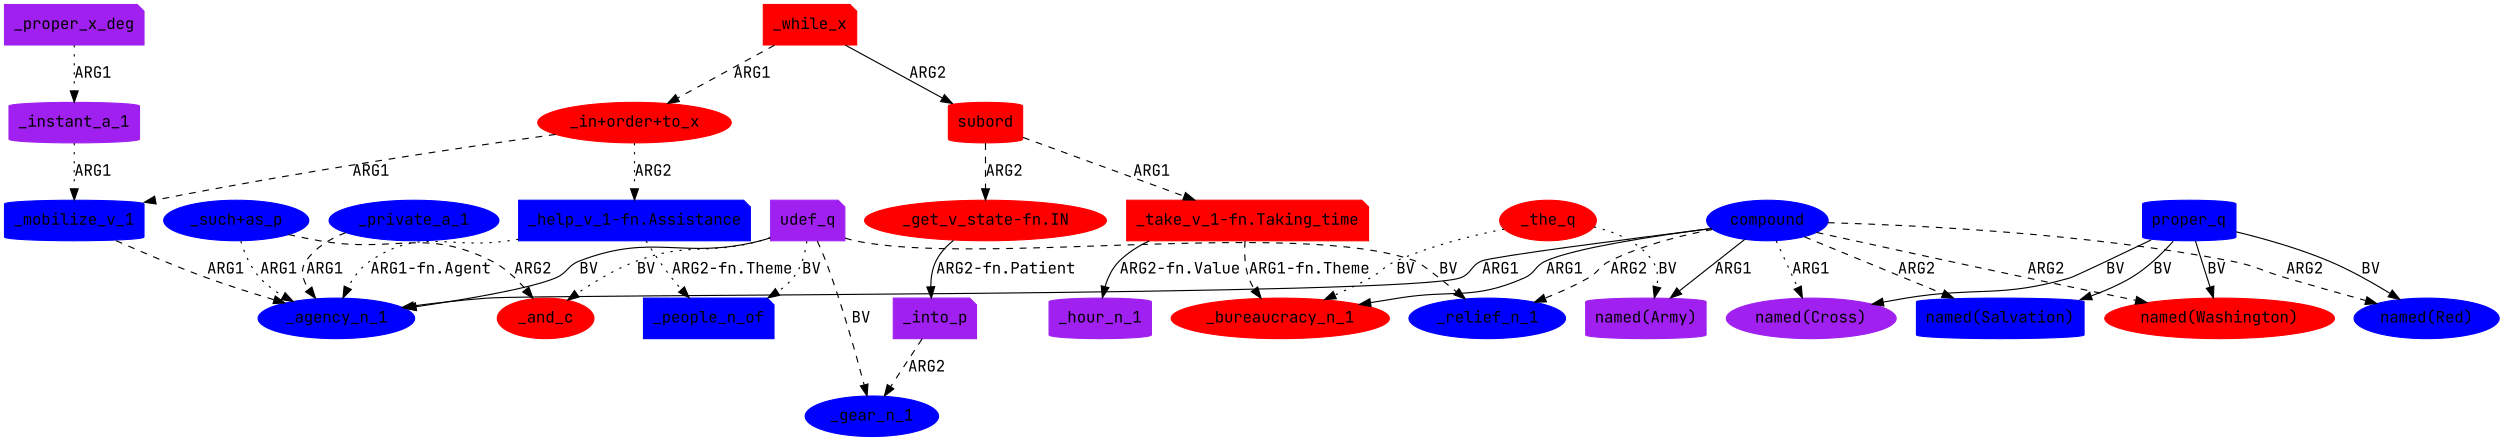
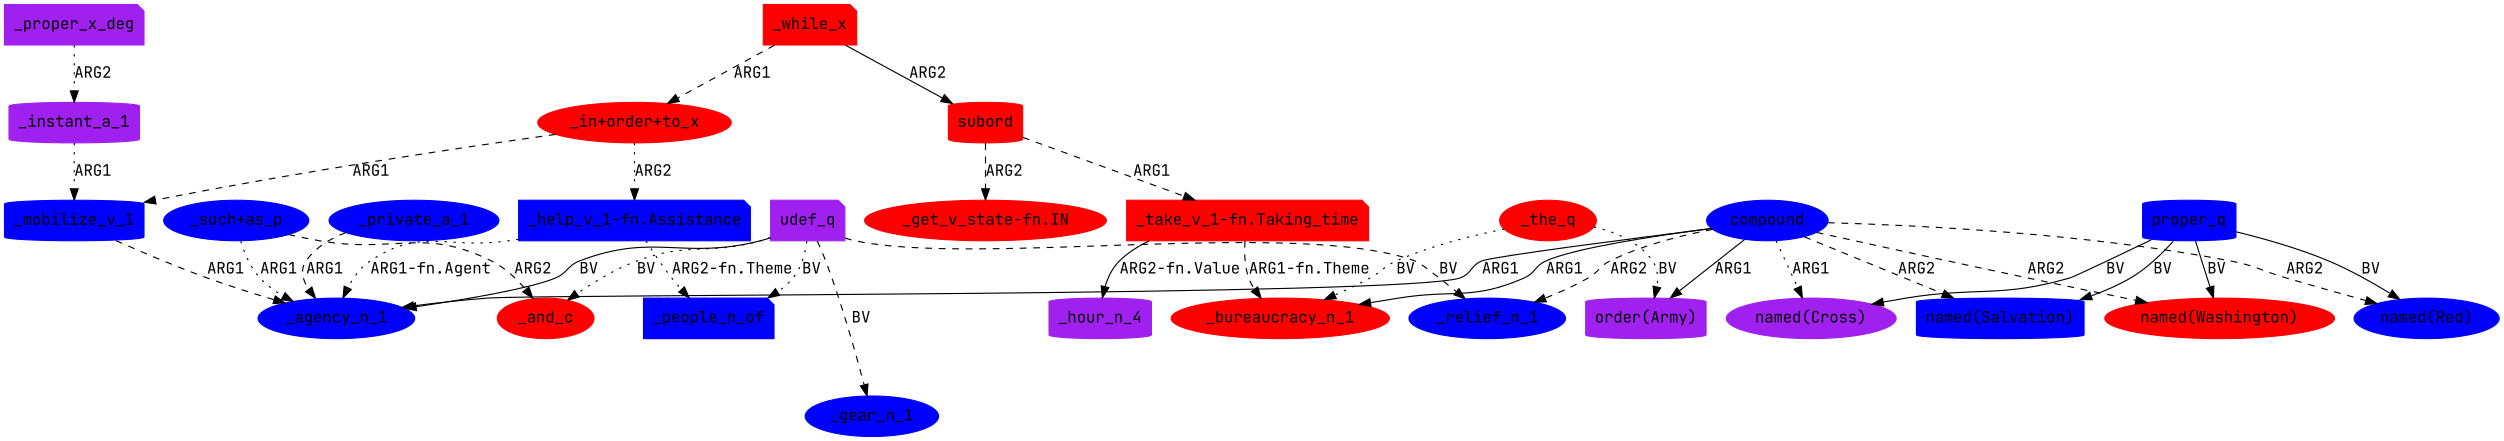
(93, 74) -> (93, 74)
(935, 318) -> none
(1100, 318) -> (1100, 318)
(1646, 318) -> (1646, 318)
